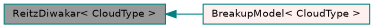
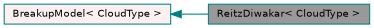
(190, 14) -> (195, 14)
